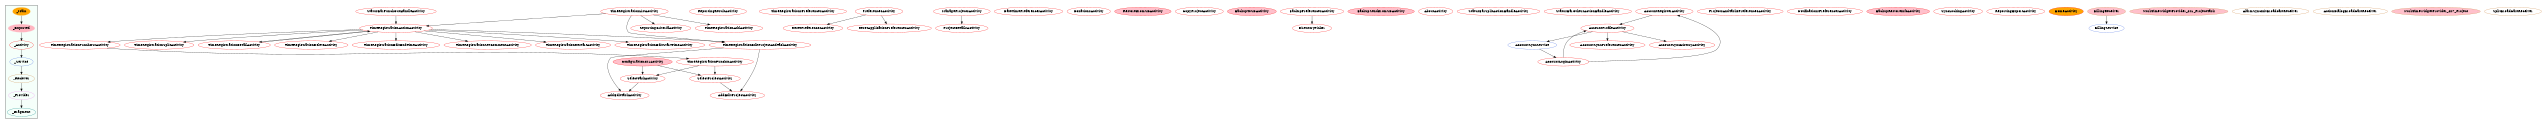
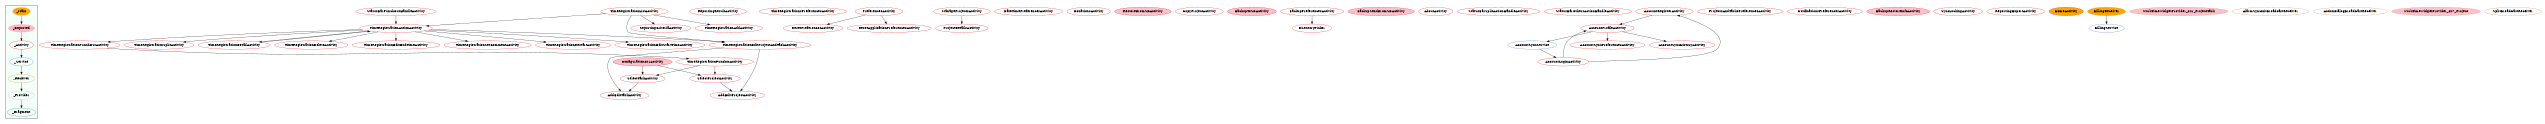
(2107, 11) -> (2107, 11)
